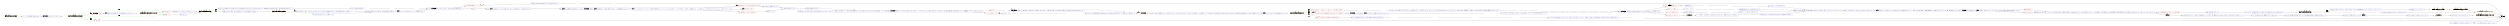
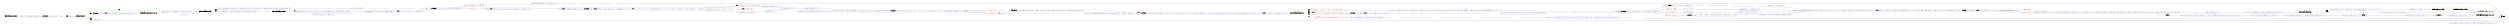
(167, 15) -> none
(75, 16) -> (75, 16)
